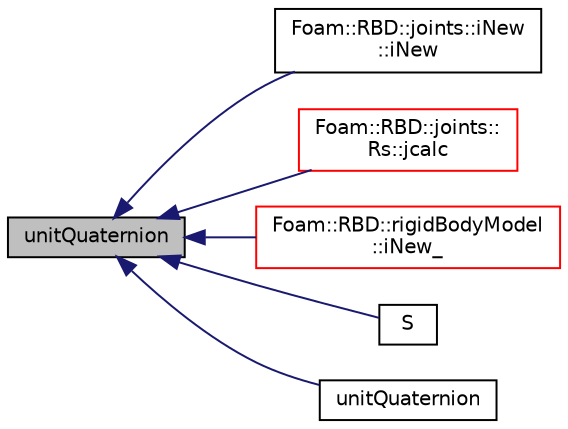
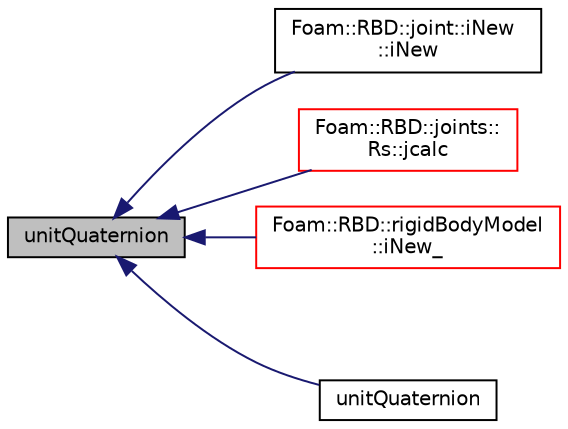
(408, 41) -> (408, 41)
(408, 325) -> none
